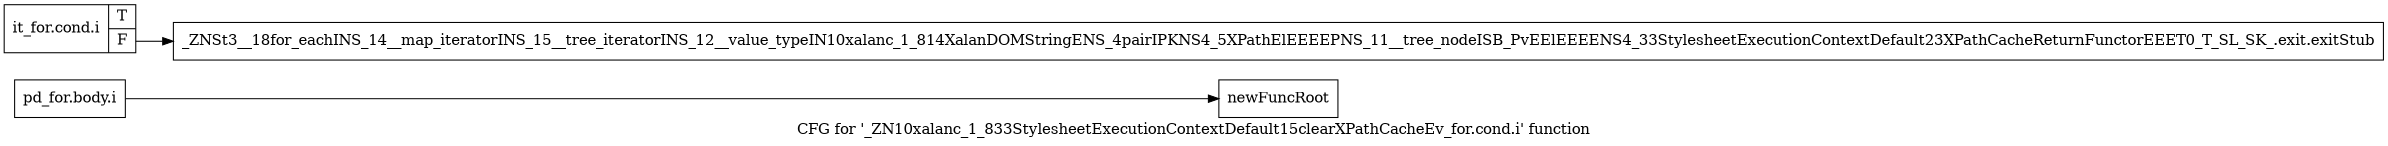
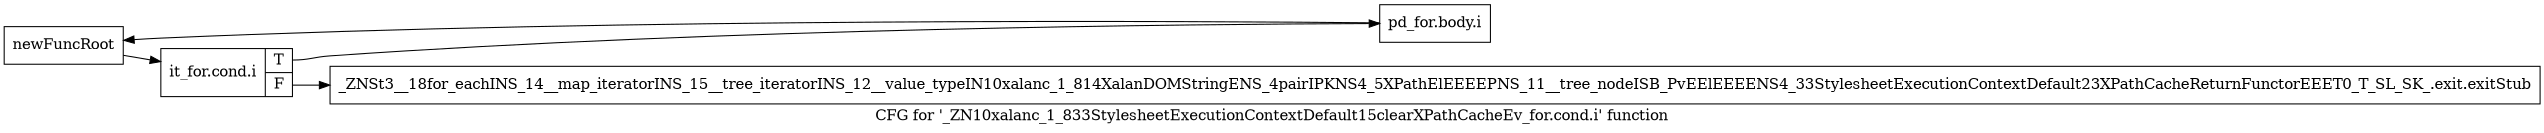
none -> (830, 32)
none -> (137, 58)
